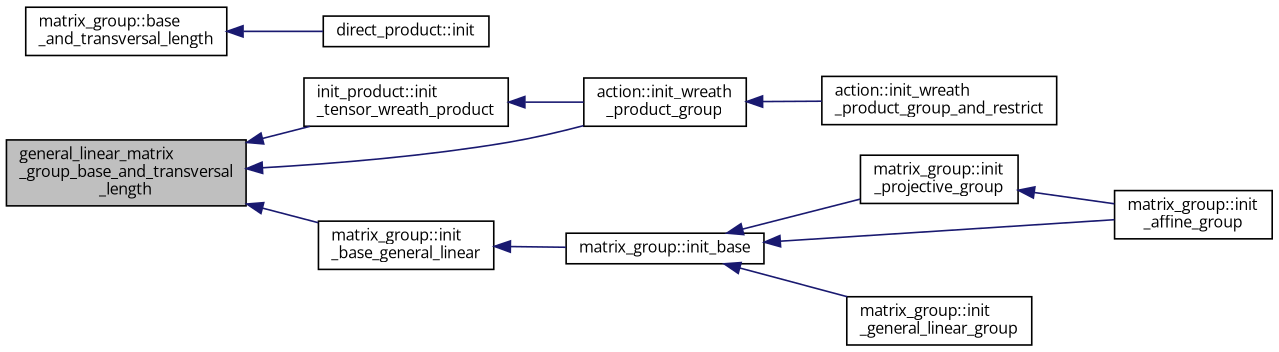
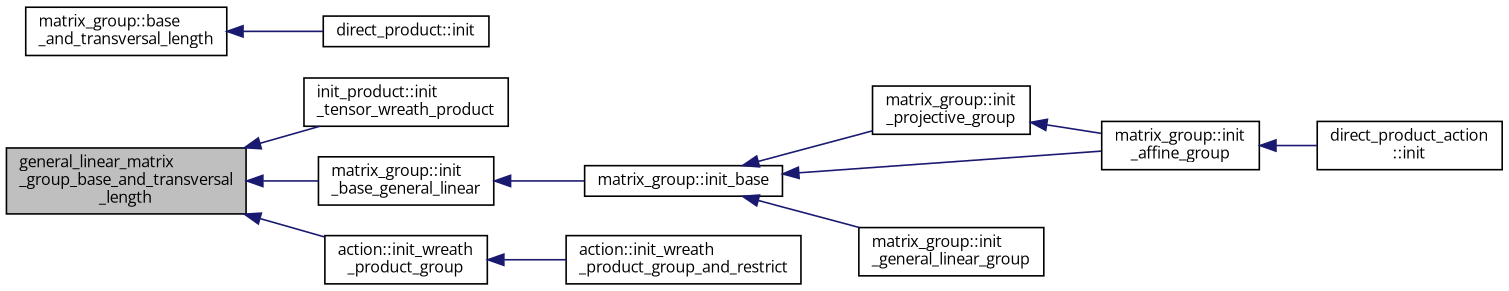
(554, 102) -> none
none -> (1410, 146)
